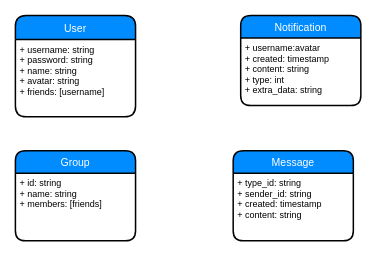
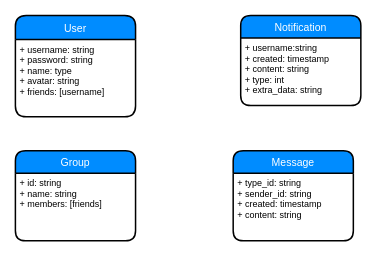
(285, 48) -> (284, 48)
(60, 50) -> (60, 50)
